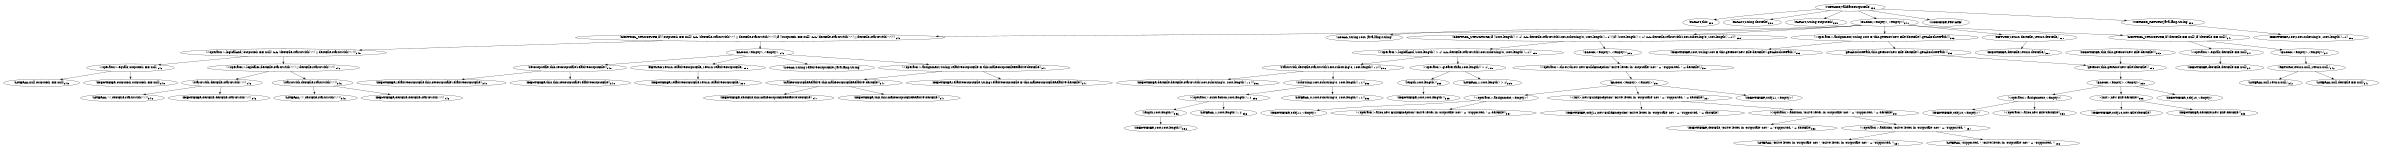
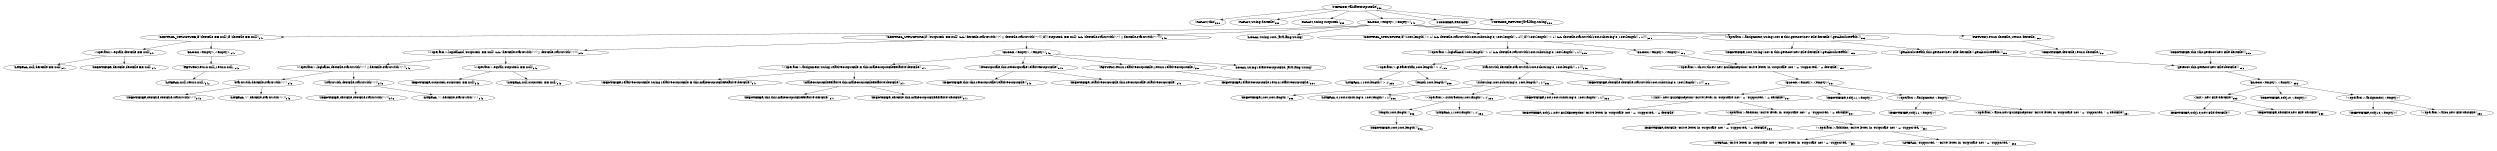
(2234, 30) -> (1539, 90)
(2324, 75) -> (83, 60)
